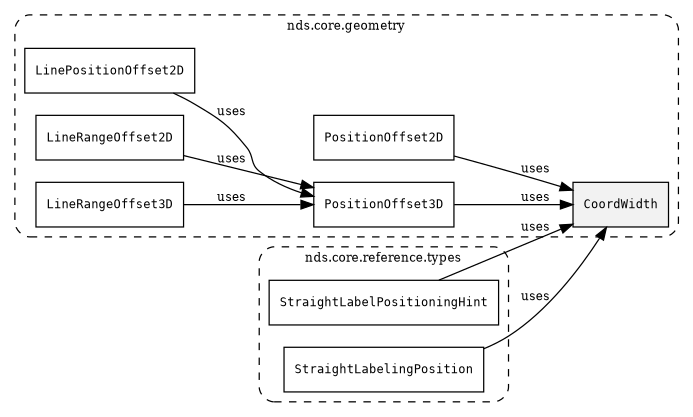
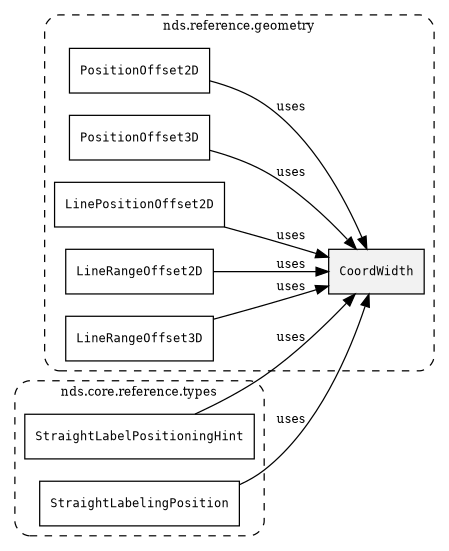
(347, 27) -> (239, 27)
(241, 141) -> (271, 240)
(242, 170) -> (265, 272)
(242, 205) -> (265, 305)
